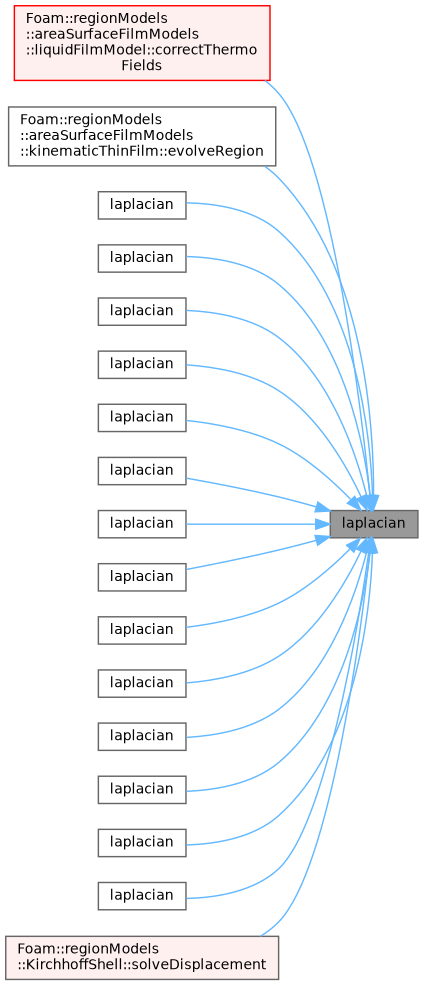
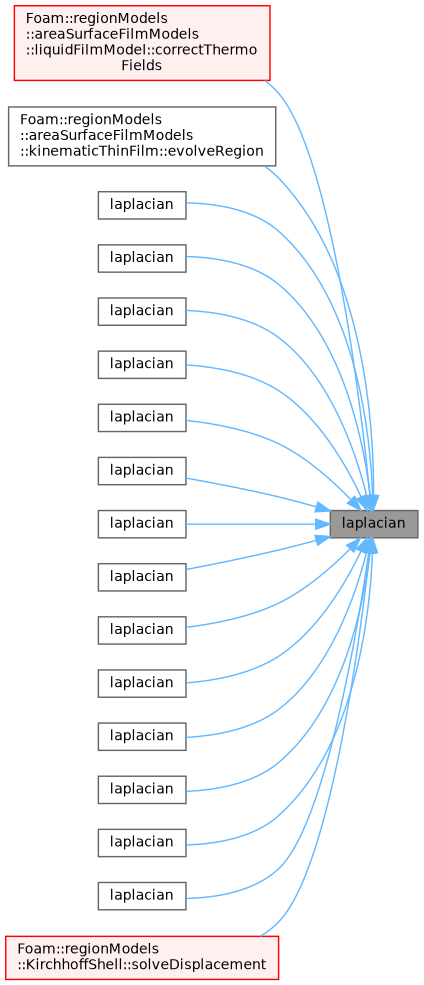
(142, 958) -> (142, 958)
